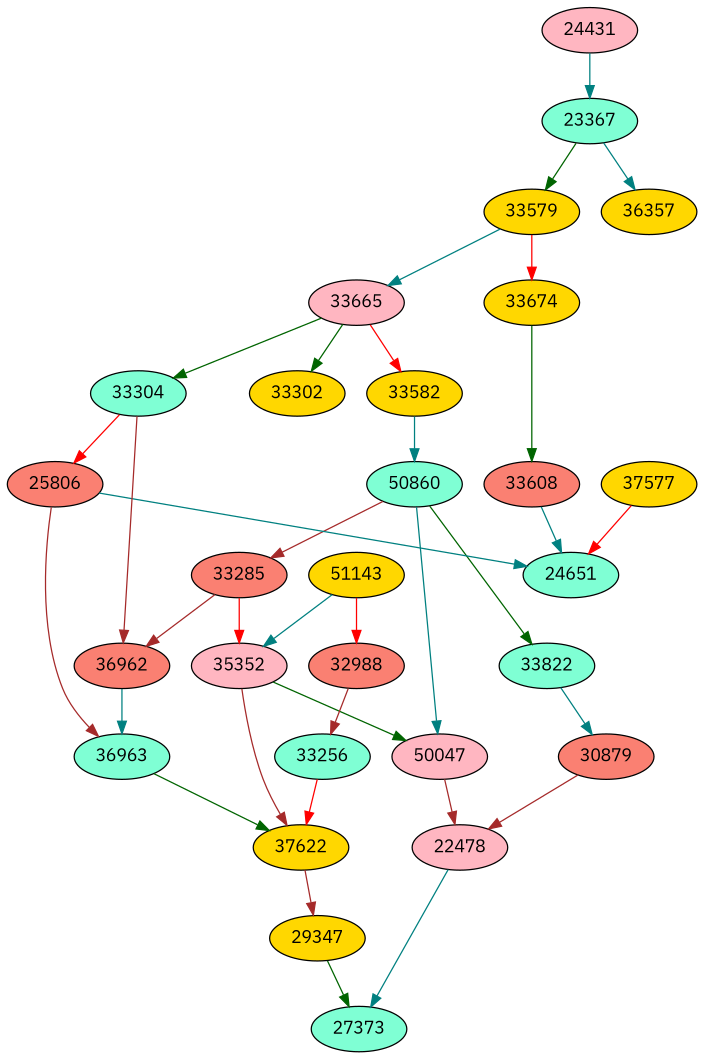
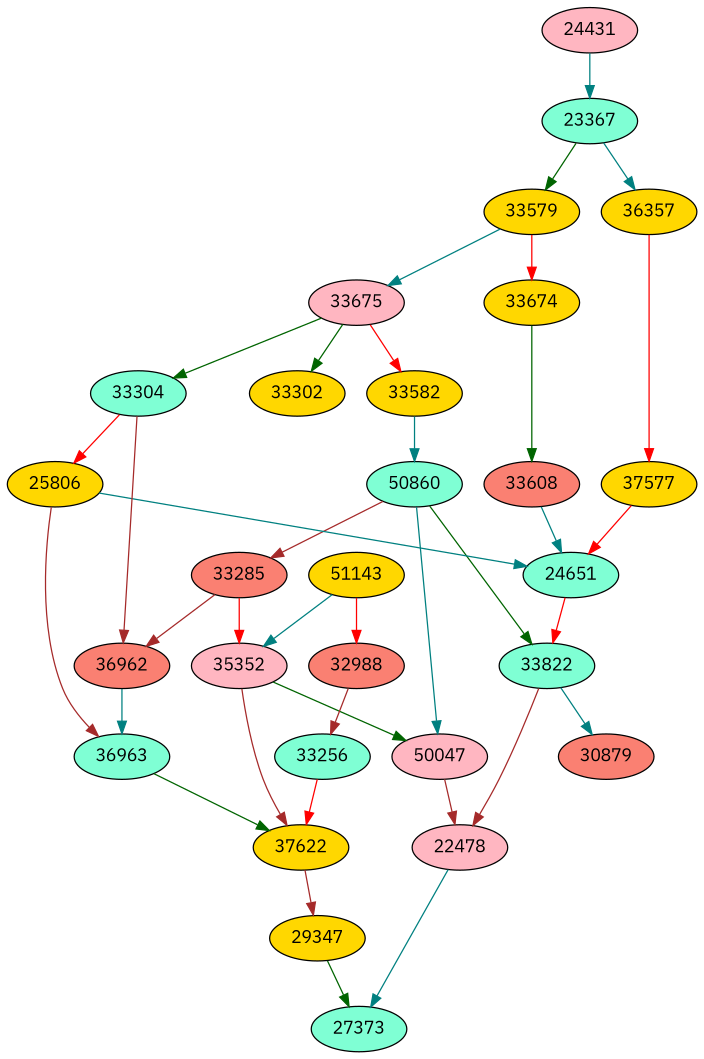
(357, 303) -> (357, 303)
none -> (649, 342)
(55, 484) -> (55, 484)
none -> (561, 614)
(539, 799) -> (512, 753)
